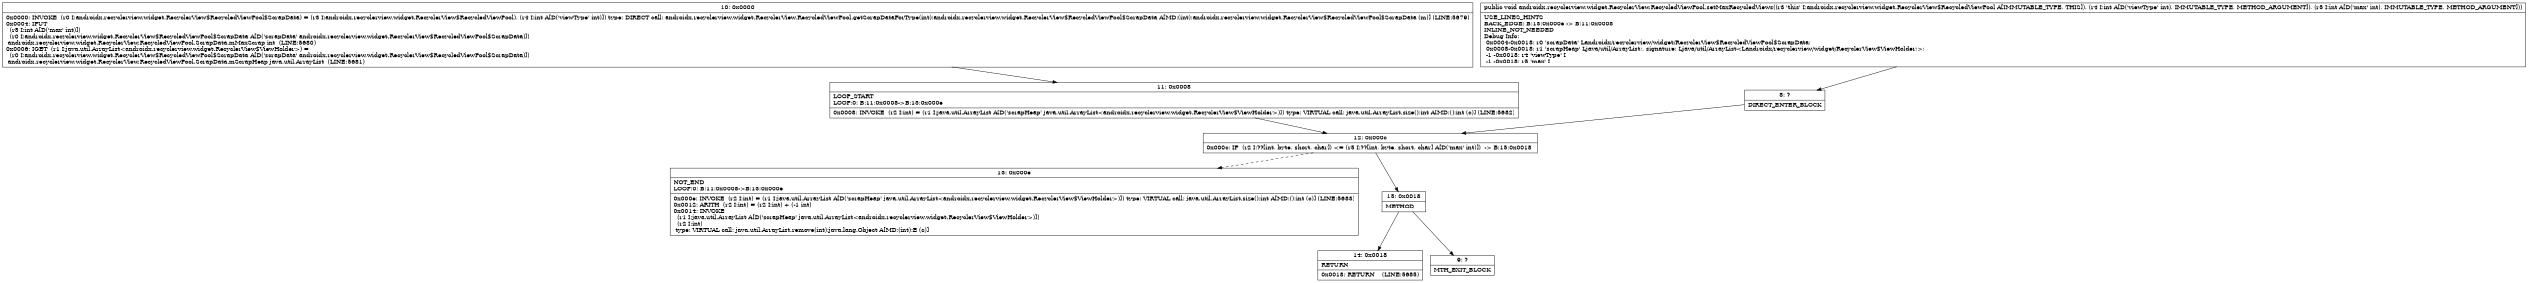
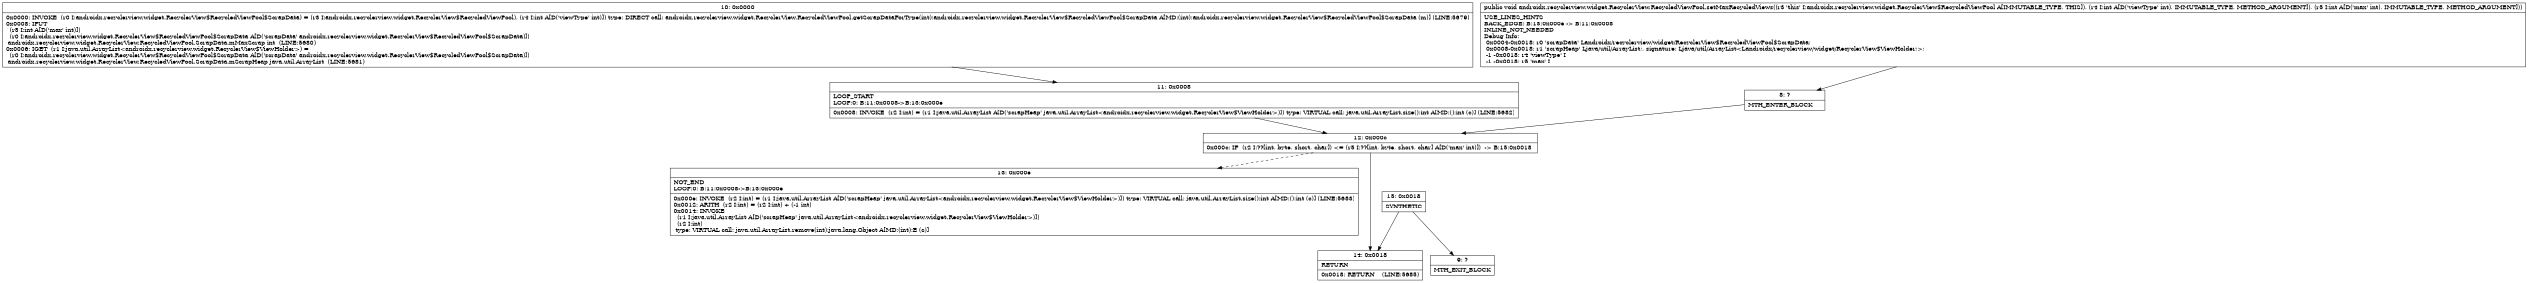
(28, 24) -> (28, 24)
(1785, 105) -> (1780, 105)
(1386, 170) -> (1370, 200)
(1400, 207) -> (1404, 207)
